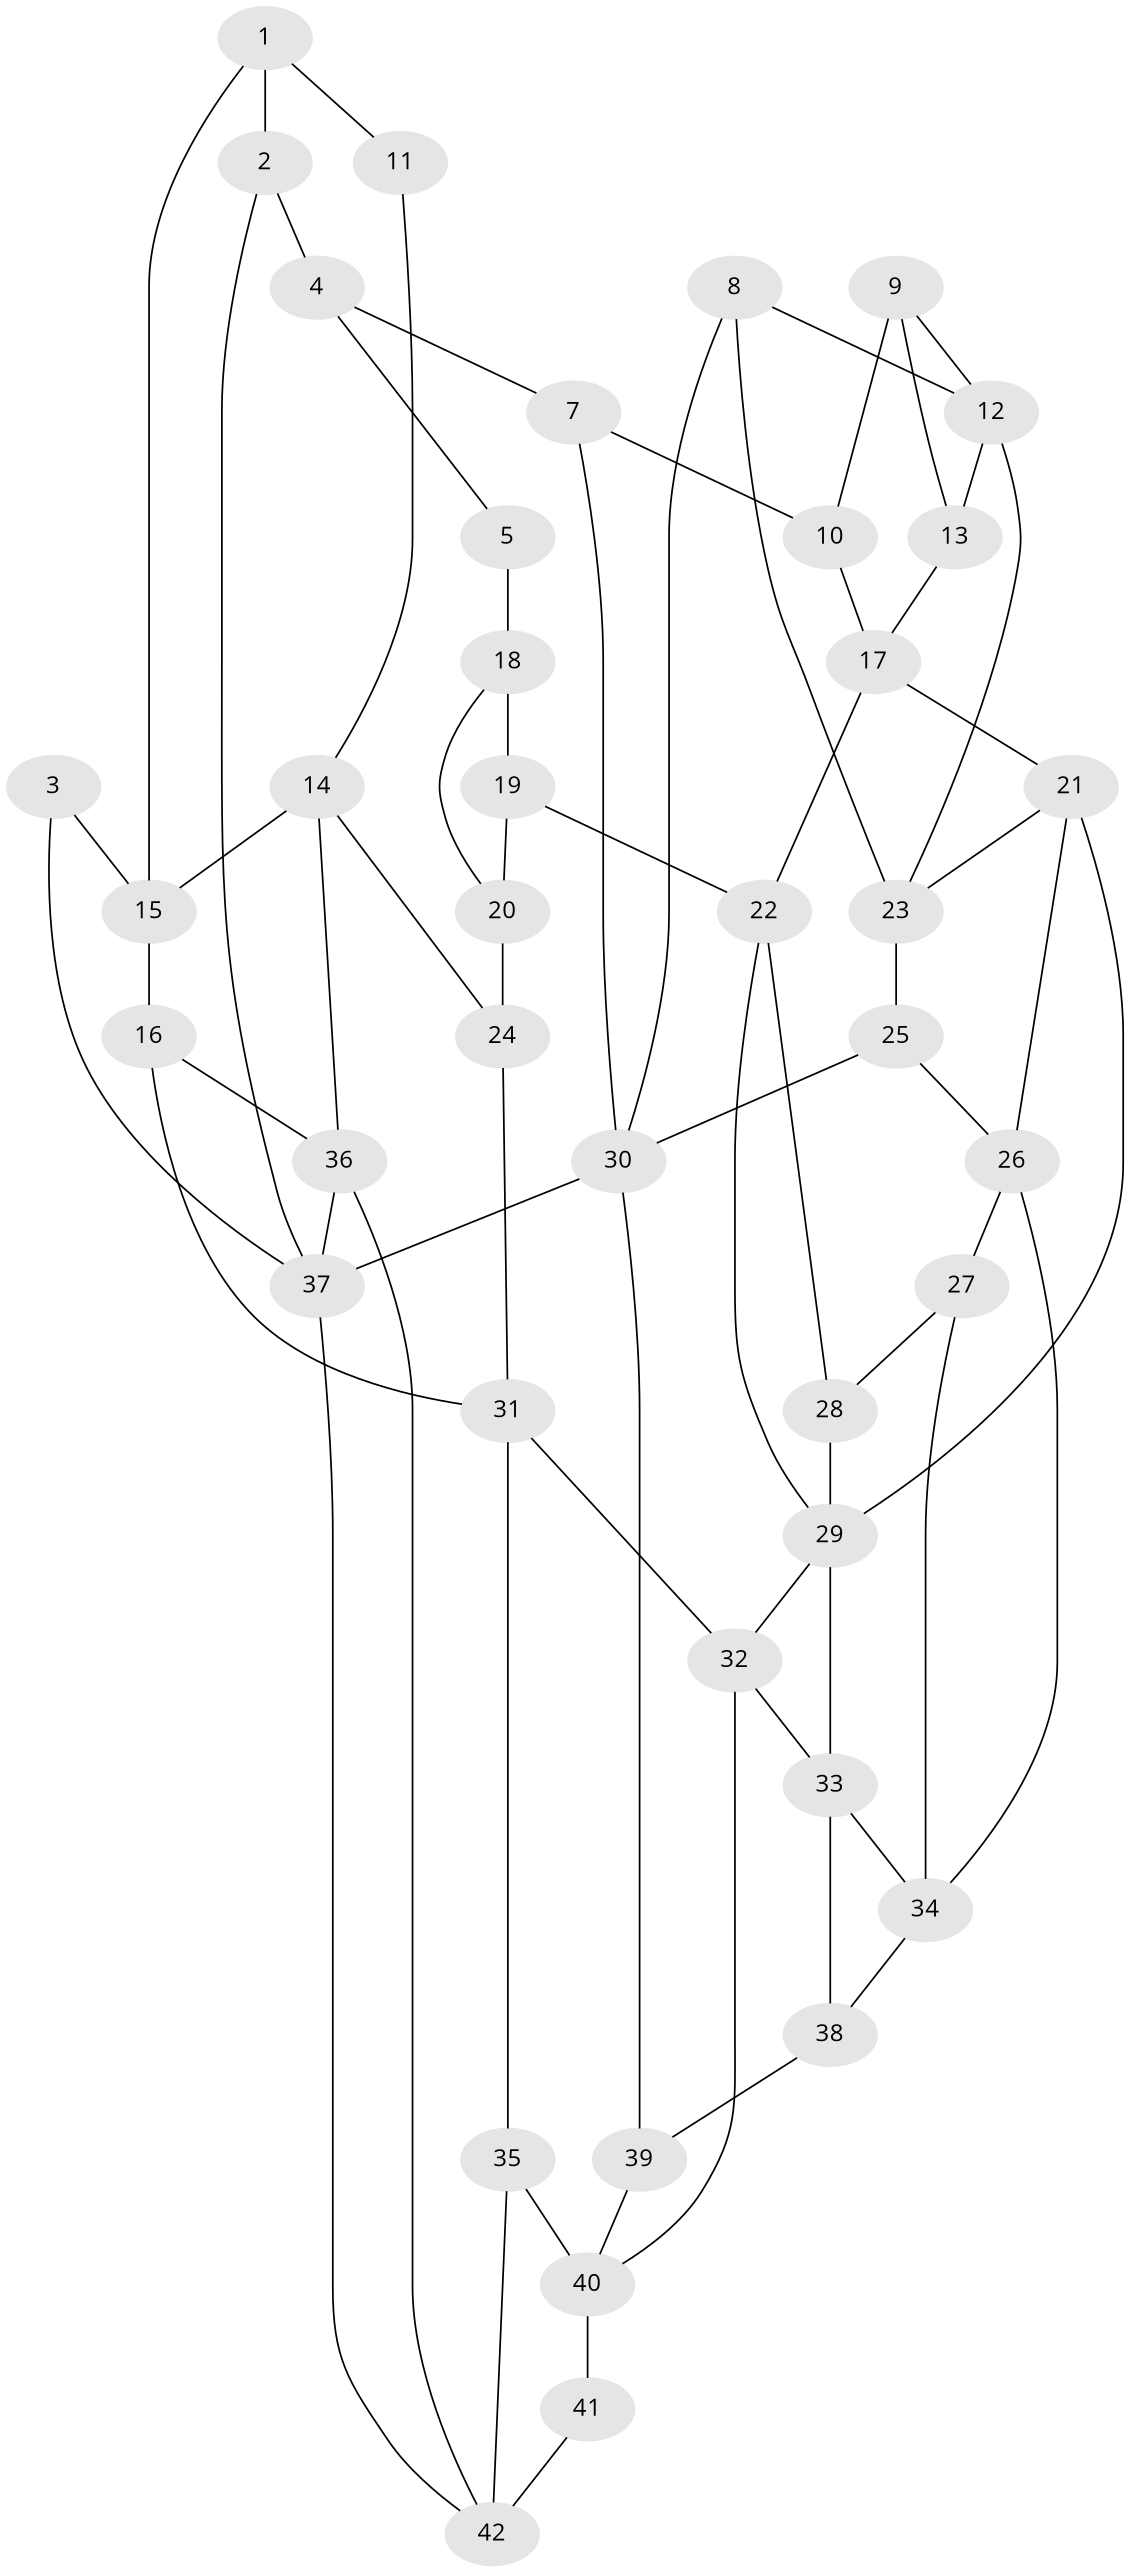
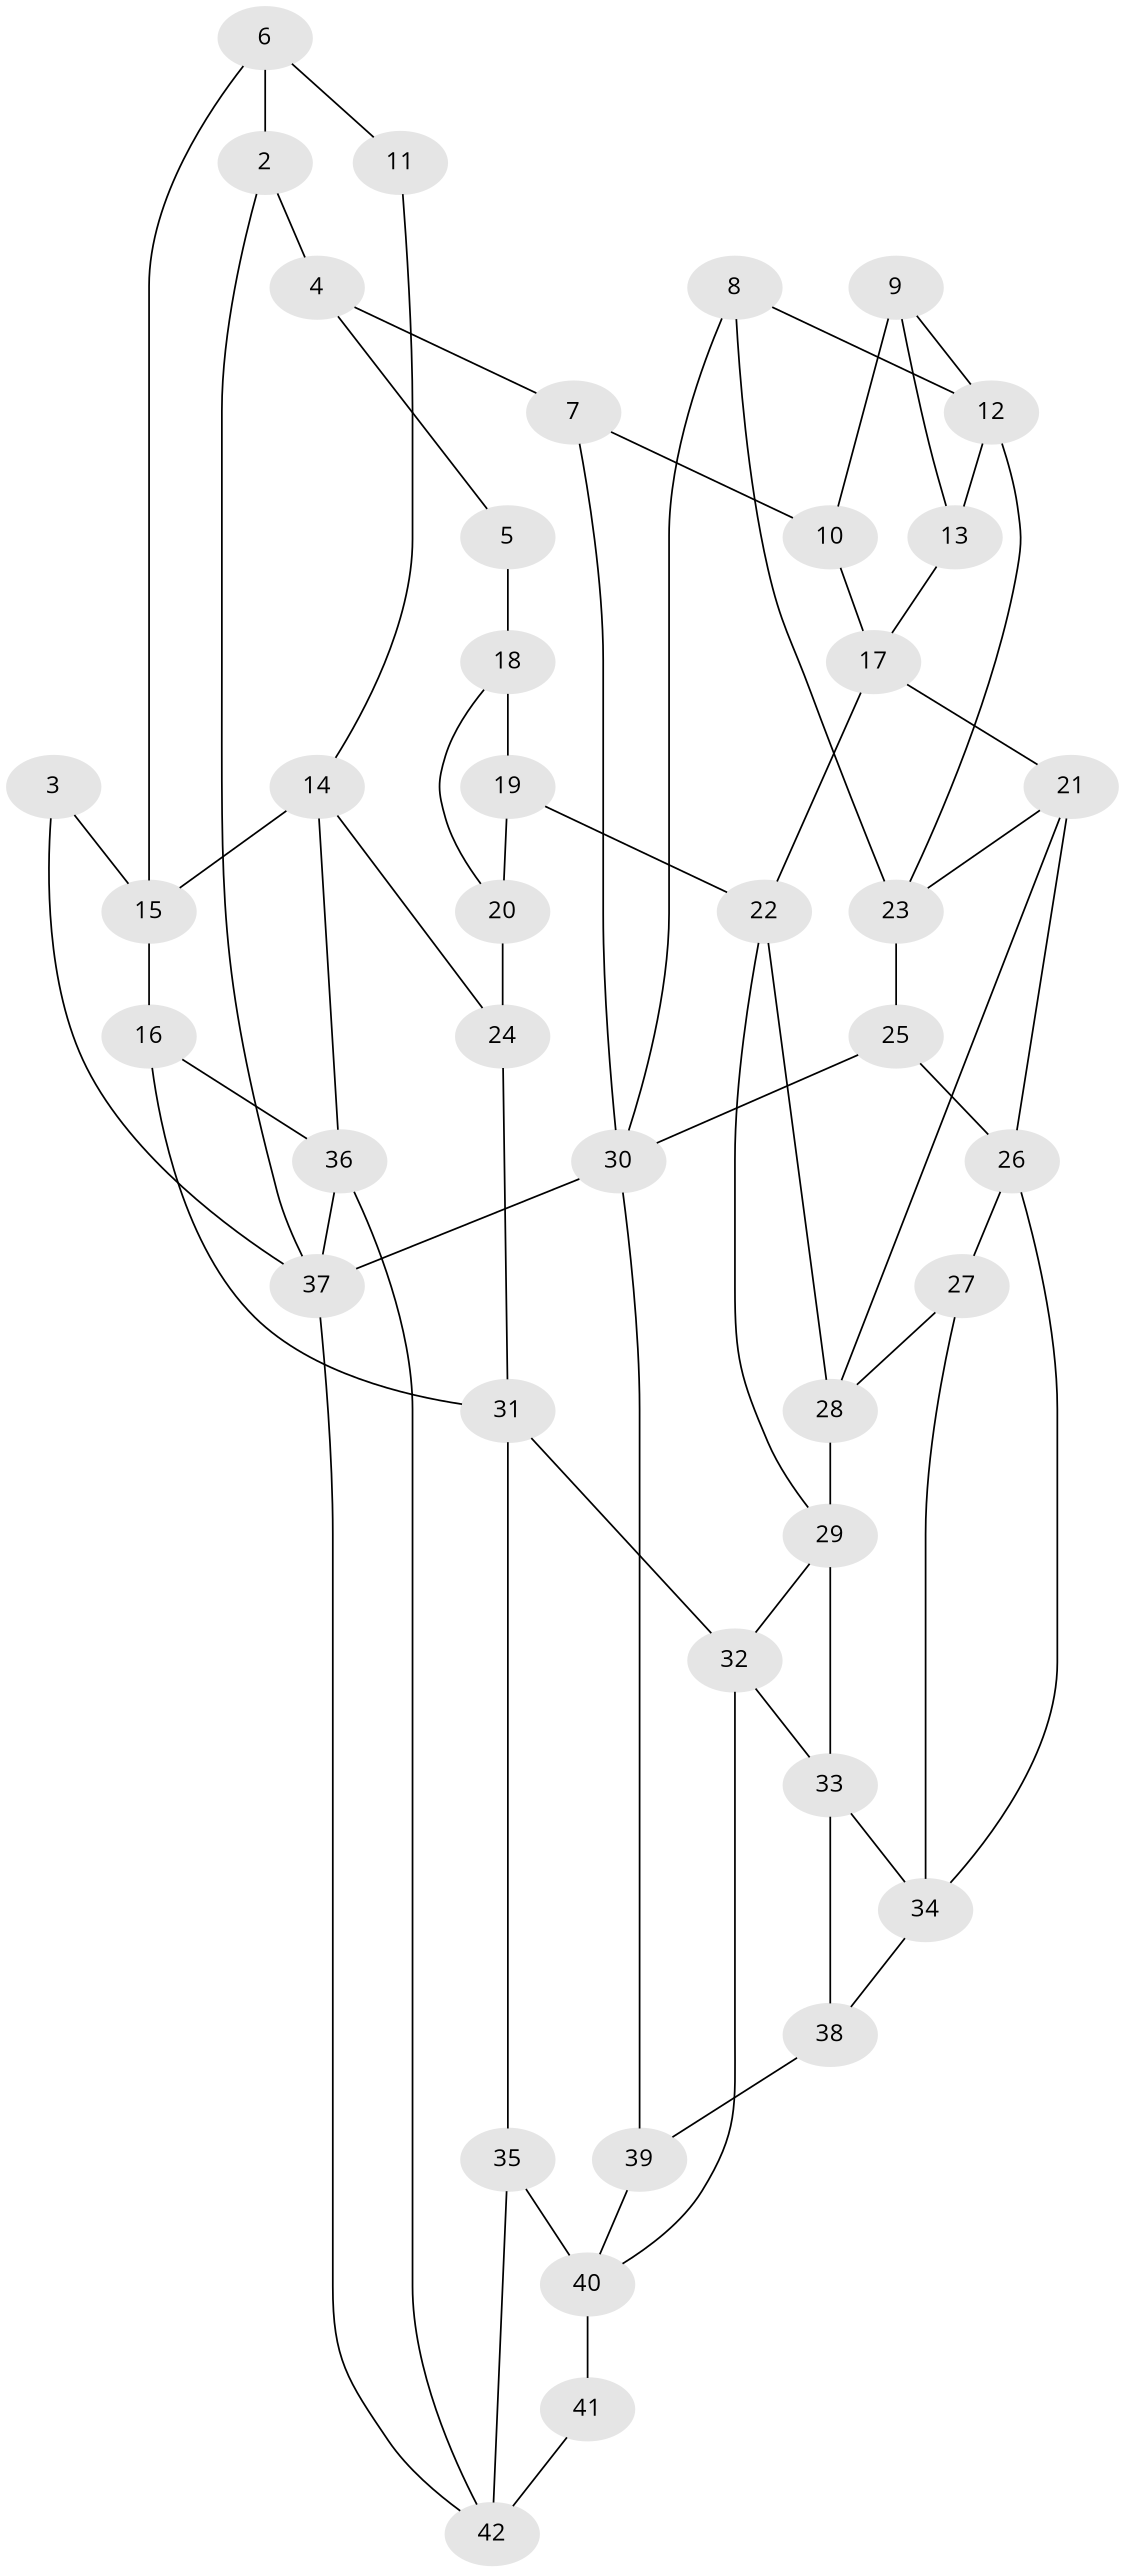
(265, 38) -> (265, 38)
(1116, 1214) -> (956, 1085)
